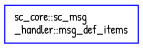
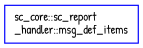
(72, 24) -> (72, 24)
